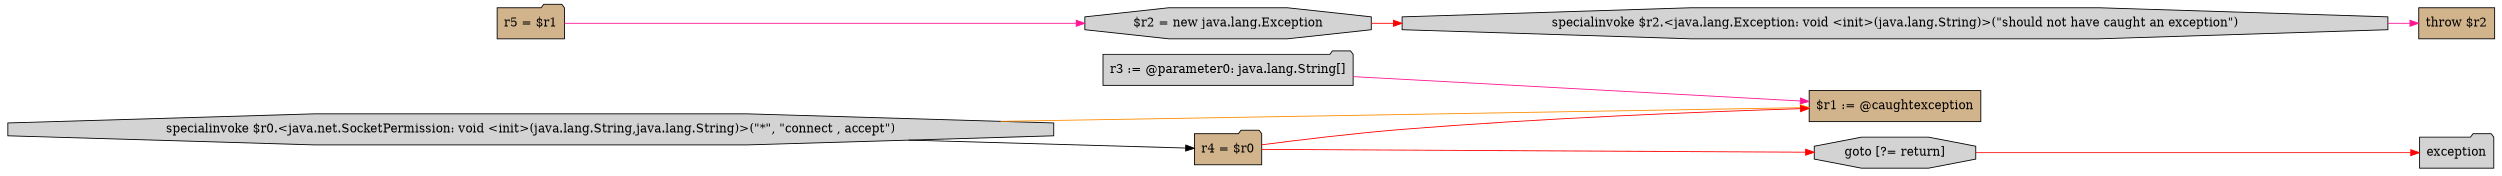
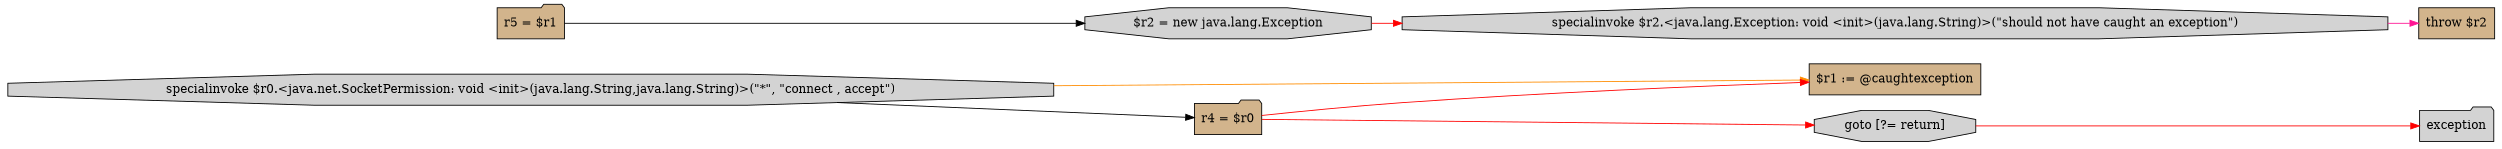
(820, 23) -> (820, 23)
(1228, 70) -> none
